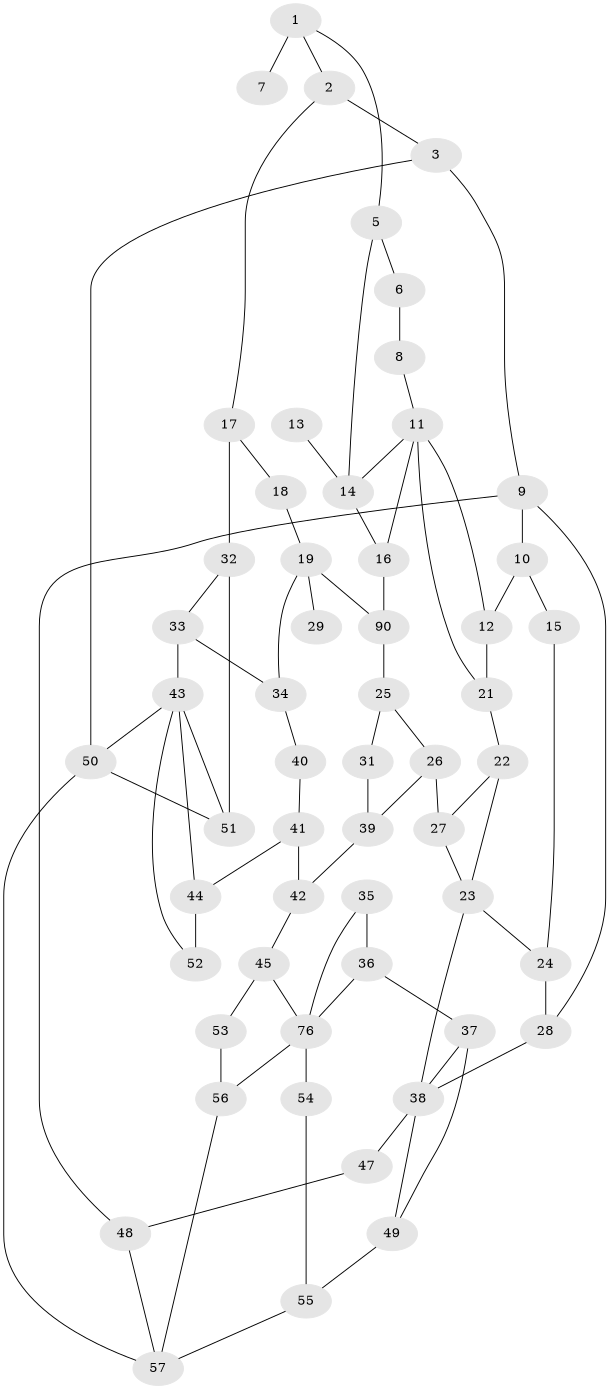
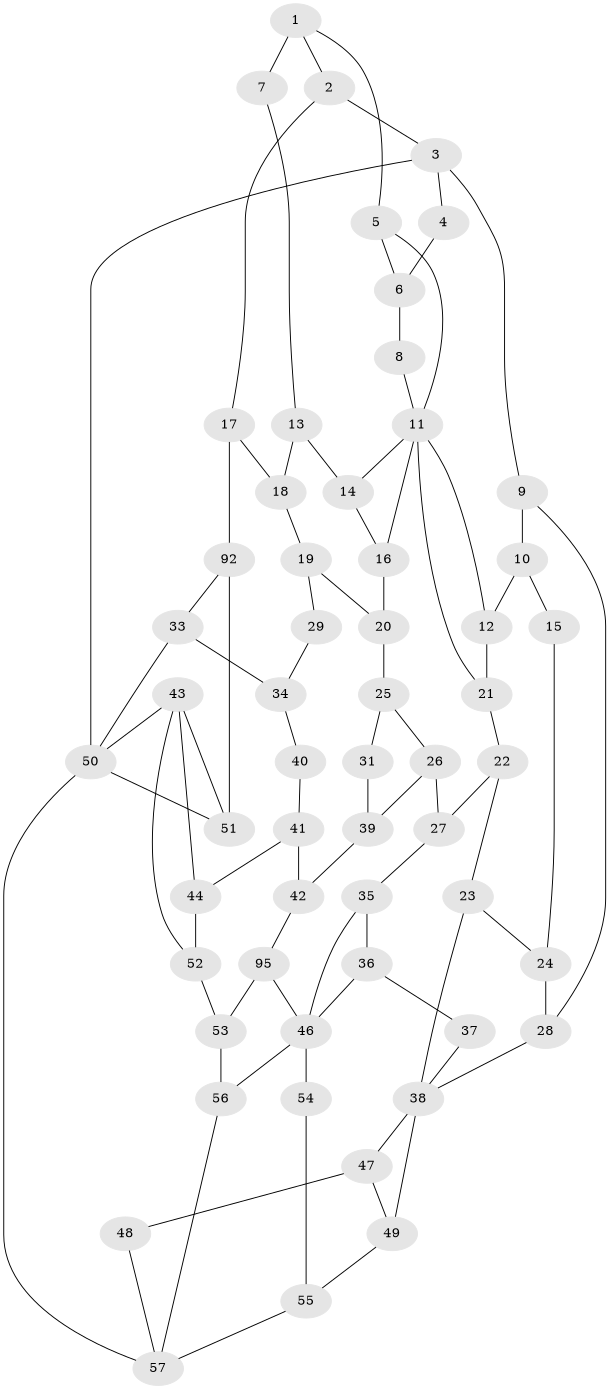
none -> (444, 223)
none -> (289, 255)
(357, 357) -> (442, 314)
none -> (289, 459)
(229, 560) -> (229, 560)
(280, 625) -> (299, 661)
(384, 627) -> (384, 627)
(178, 661) -> (133, 694)
(39, 684) -> none
(454, 863) -> (403, 863)
(264, 964) -> (264, 964)
none -> (208, 998)
(306, 1032) -> (306, 1032)
(444, 1137) -> (380, 1200)
